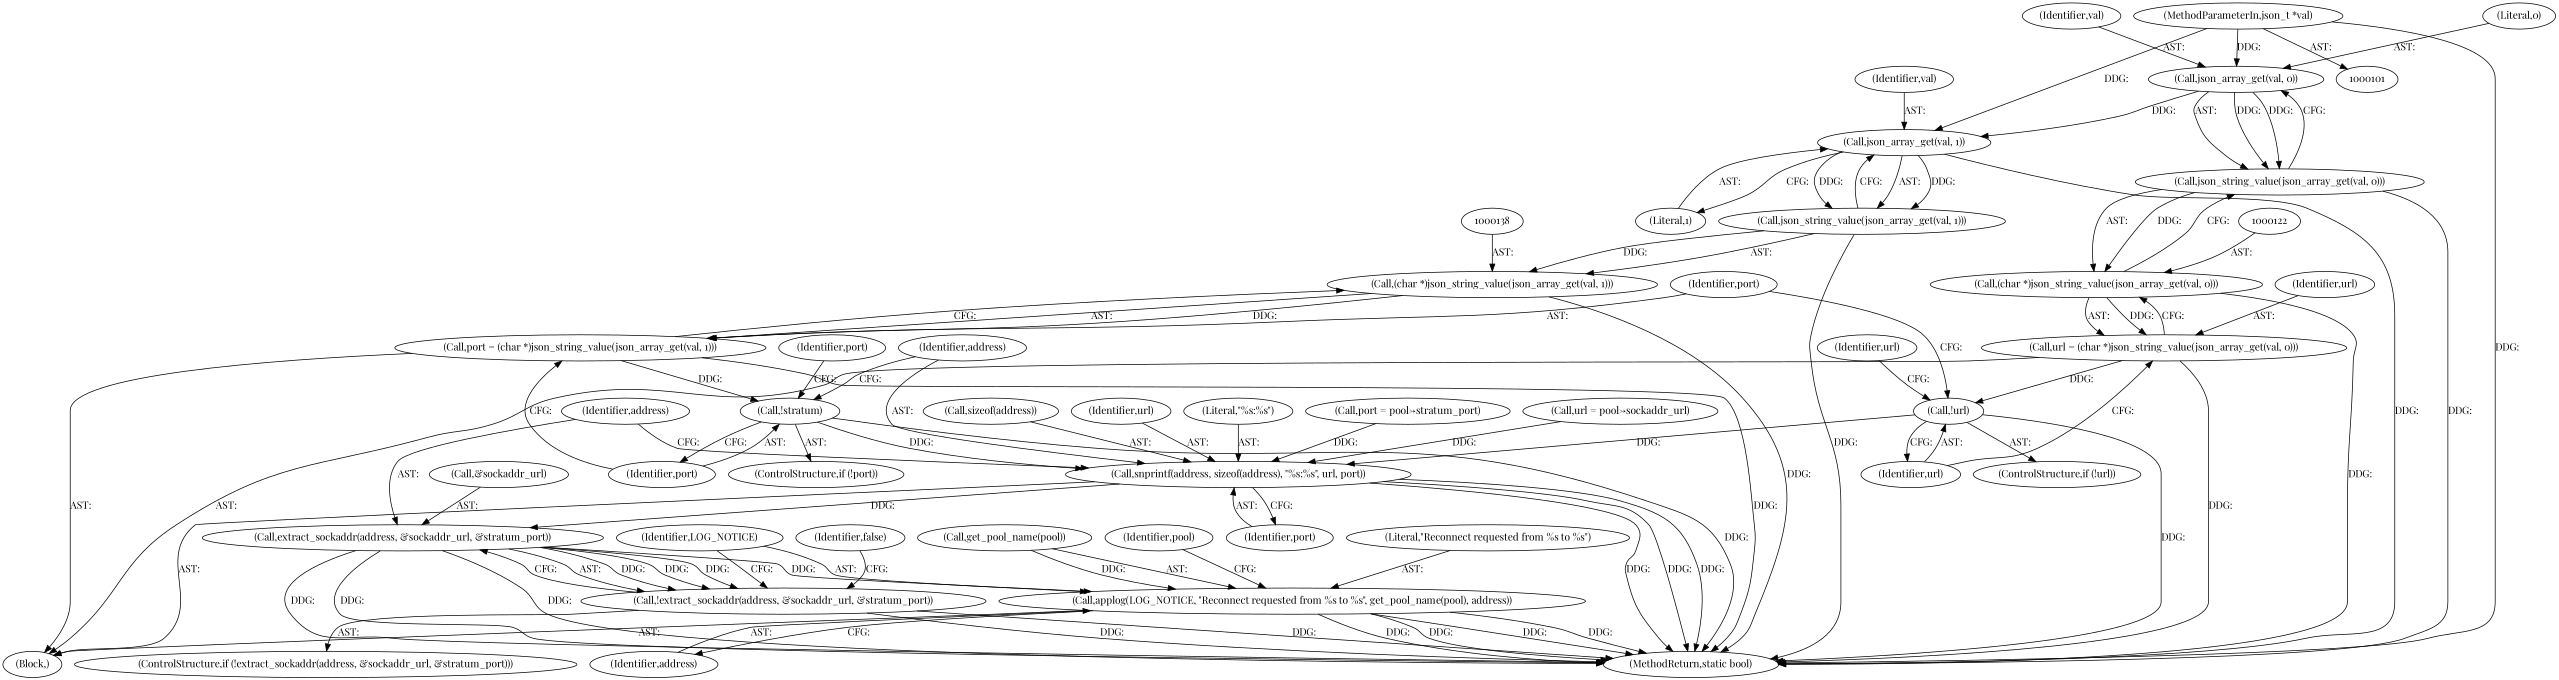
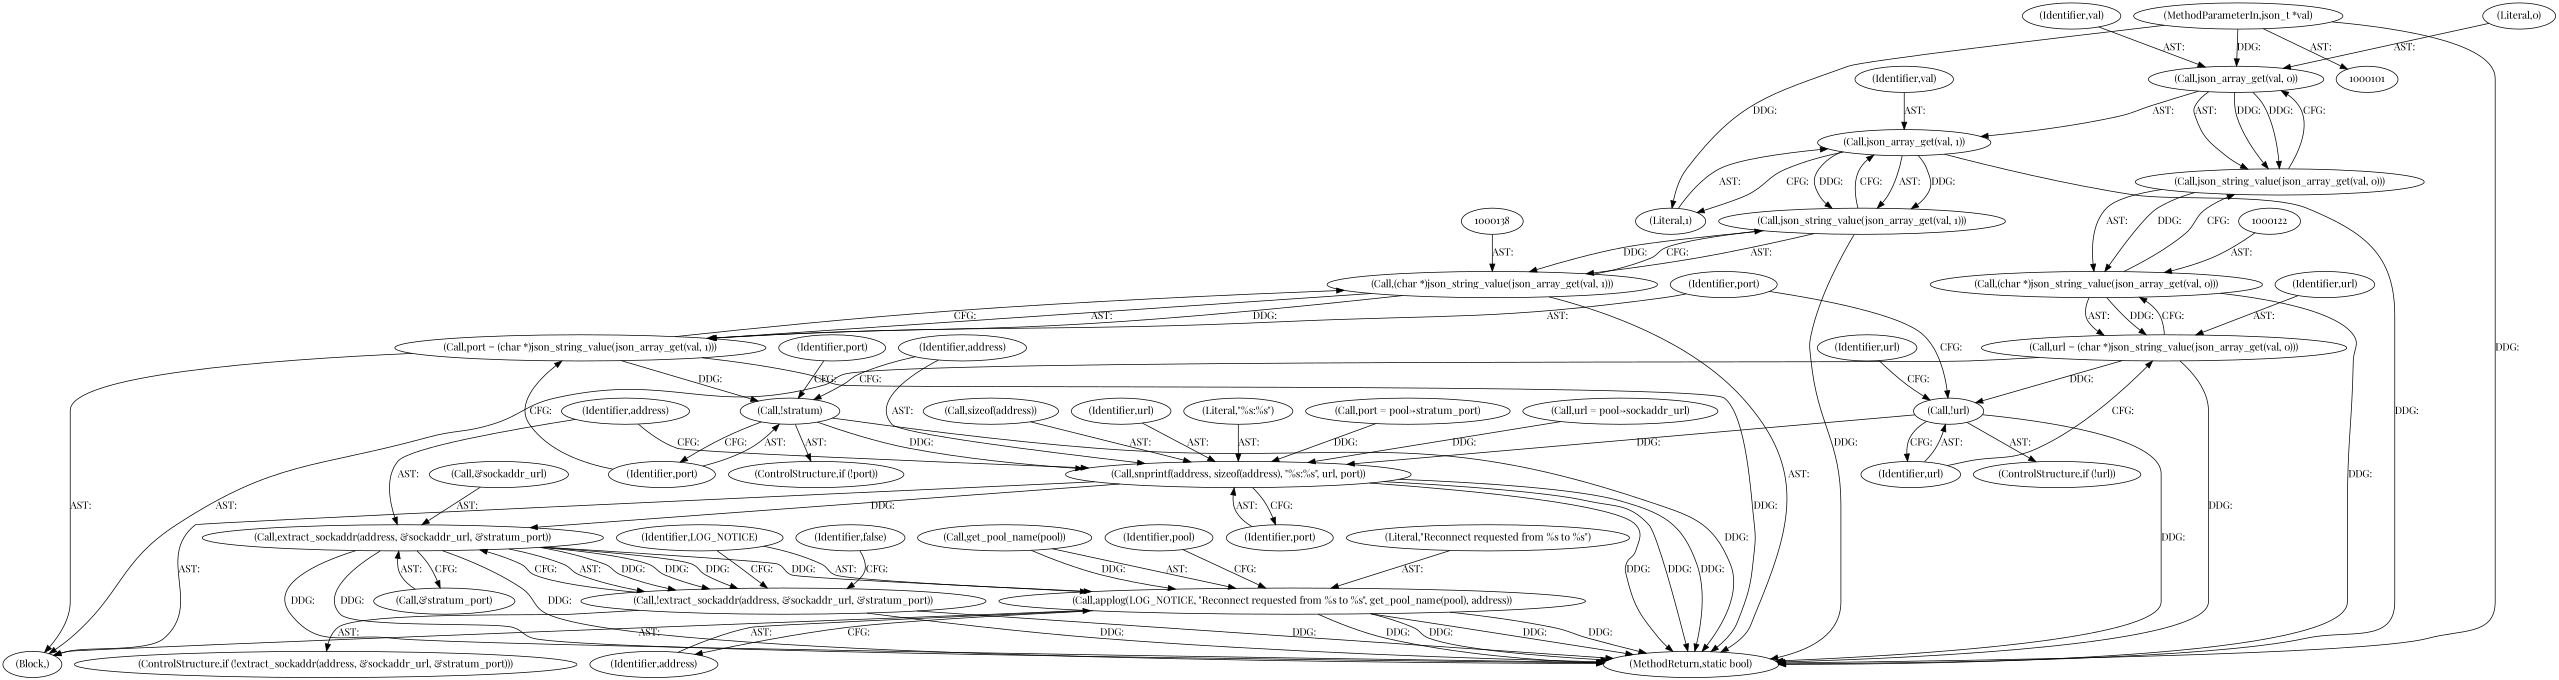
(2074, 78) -> (1892, 59)
(2165, 111) -> (2165, 111)
none -> (1672, 246)
(1801, 475) -> (1801, 475)
none -> (444, 601)
(2431, 628) -> none
